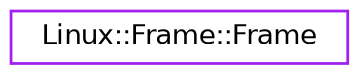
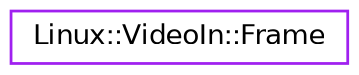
(179, 37) -> (179, 37)
